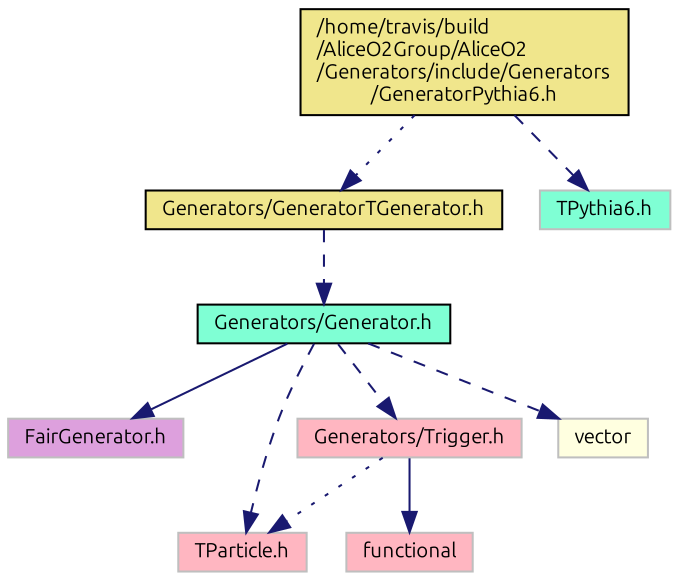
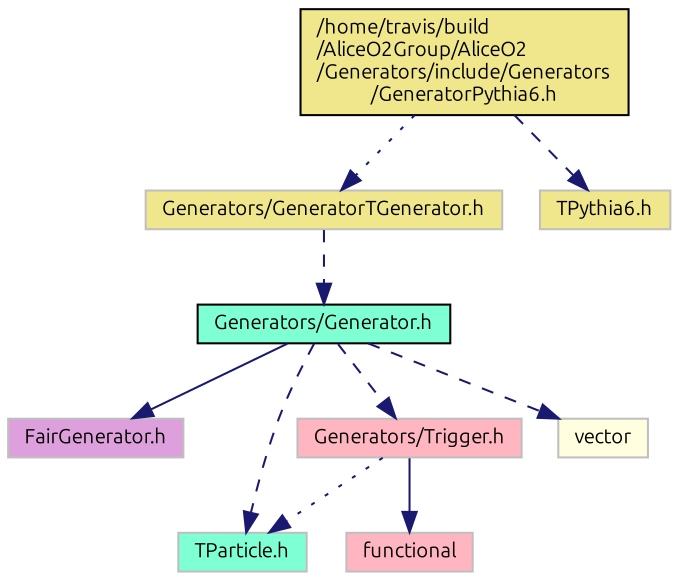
(324, 210) -> (324, 210)
(605, 210) -> (605, 210)
(242, 552) -> (242, 552)
